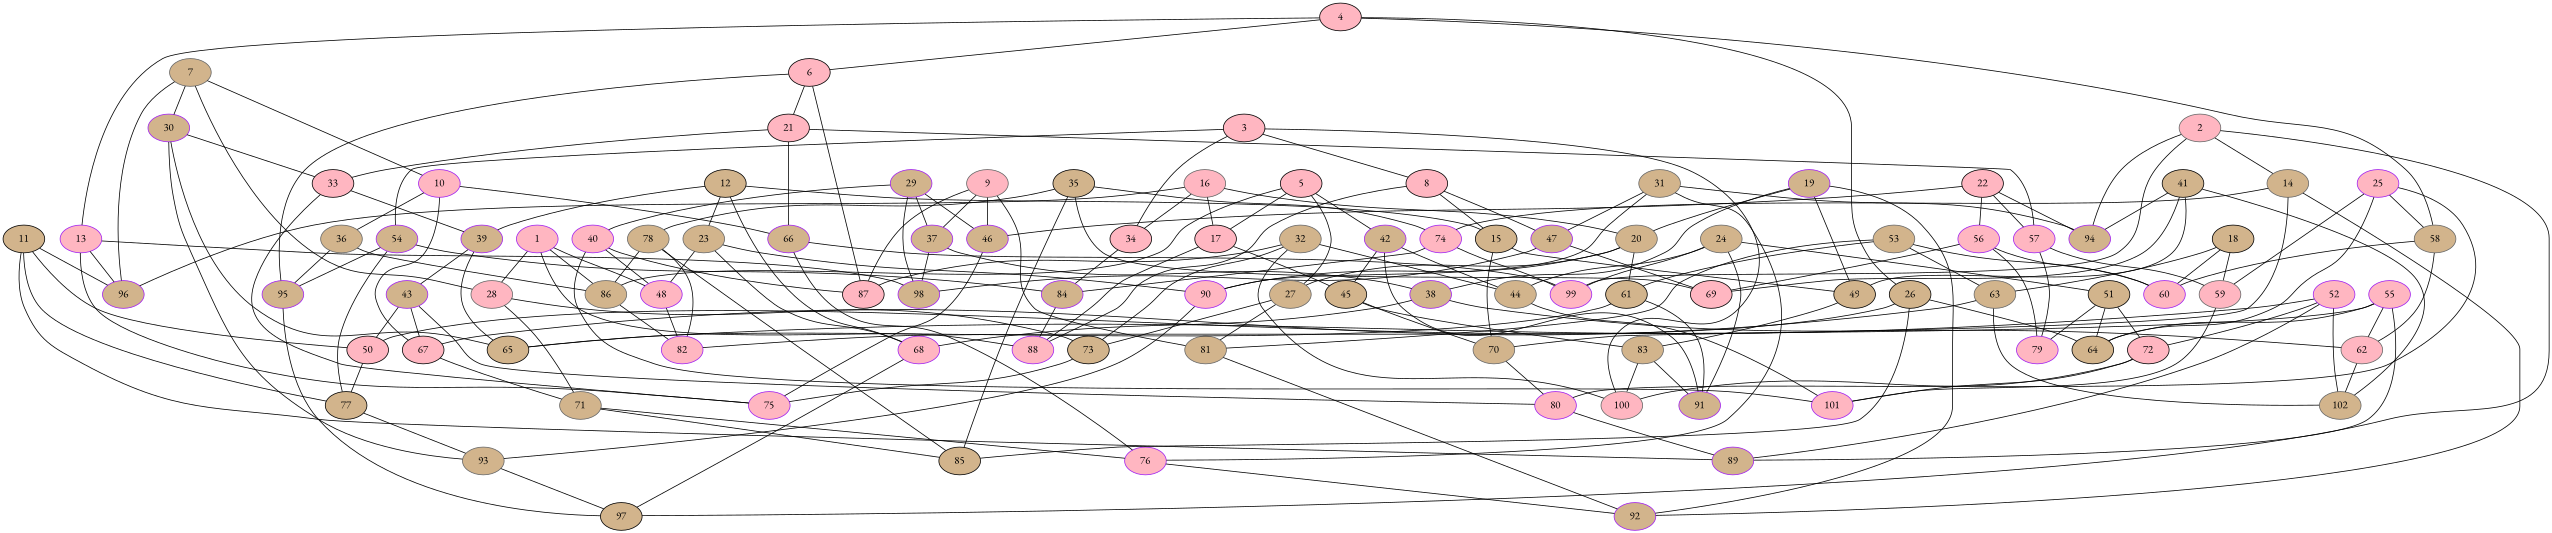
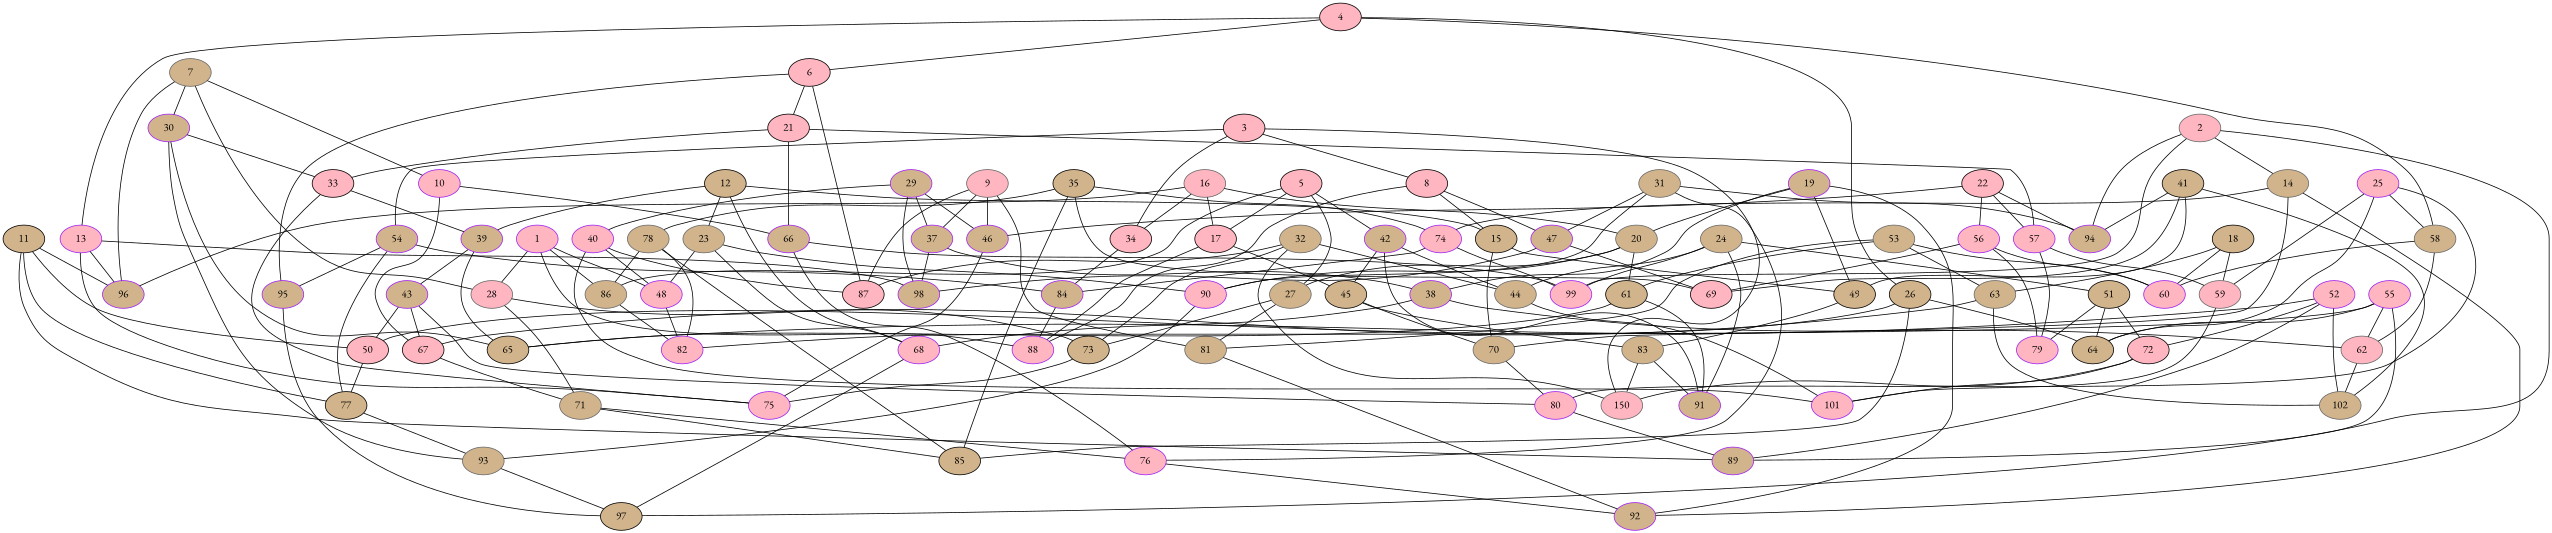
(341, 239) -> none
(1622, 405) -> (1622, 405)
